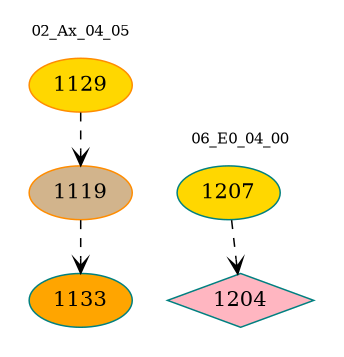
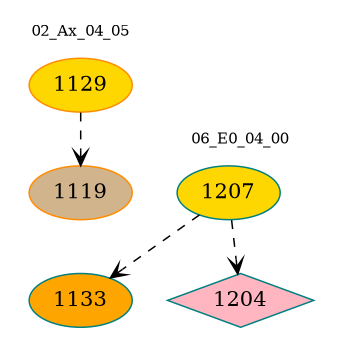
(81, 239) -> (165, 239)
